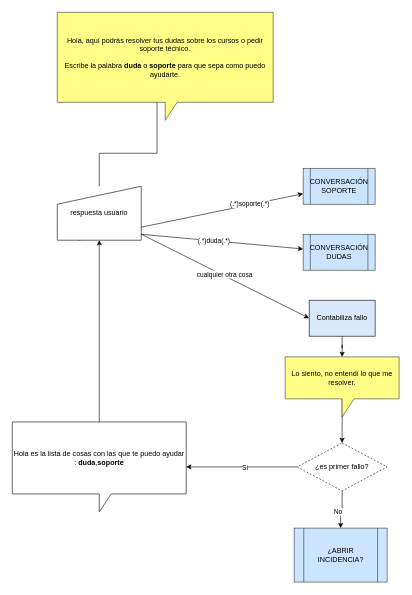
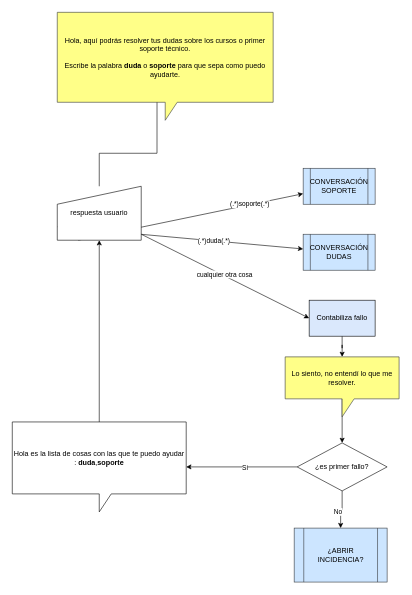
(165, 57) -> (165, 57)
(342, 467) -> (342, 467)
